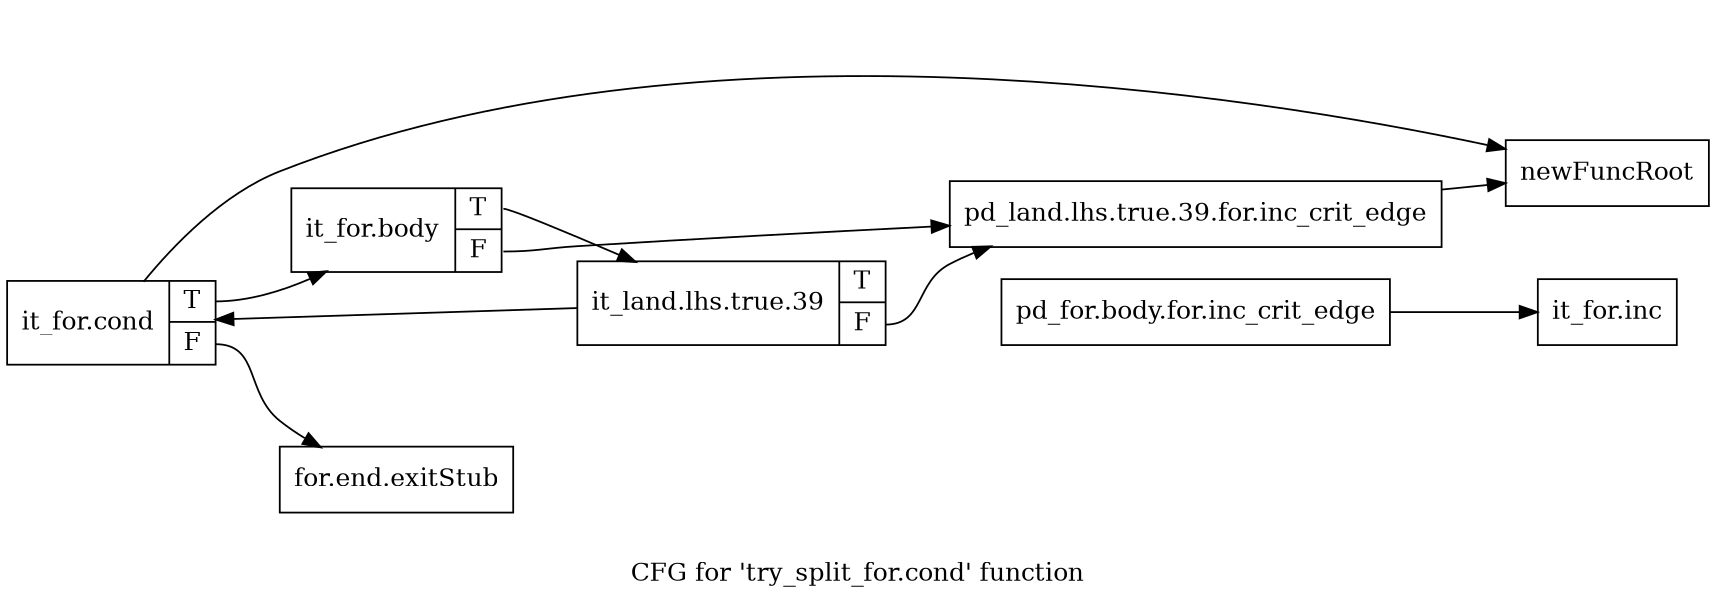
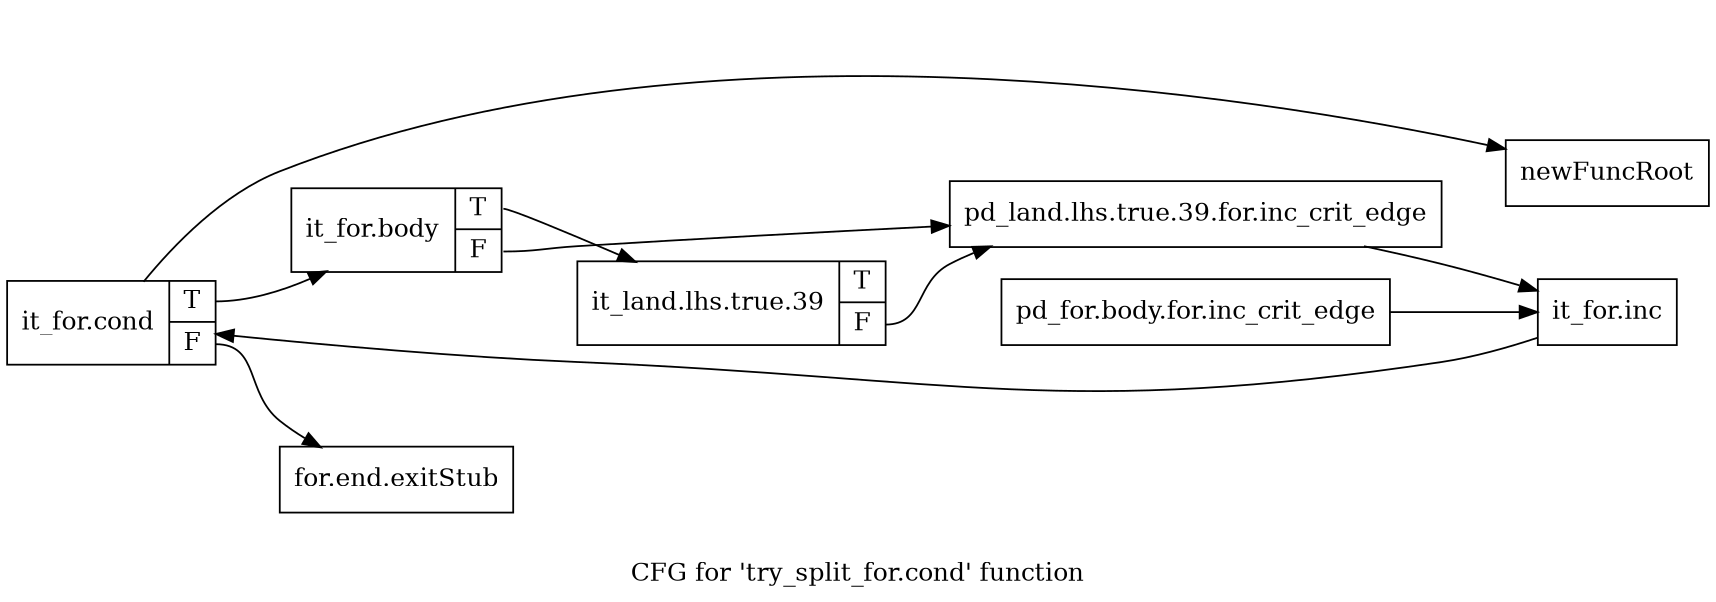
(1465, 187) -> (1442, 264)
(405, 314) -> (887, 382)
